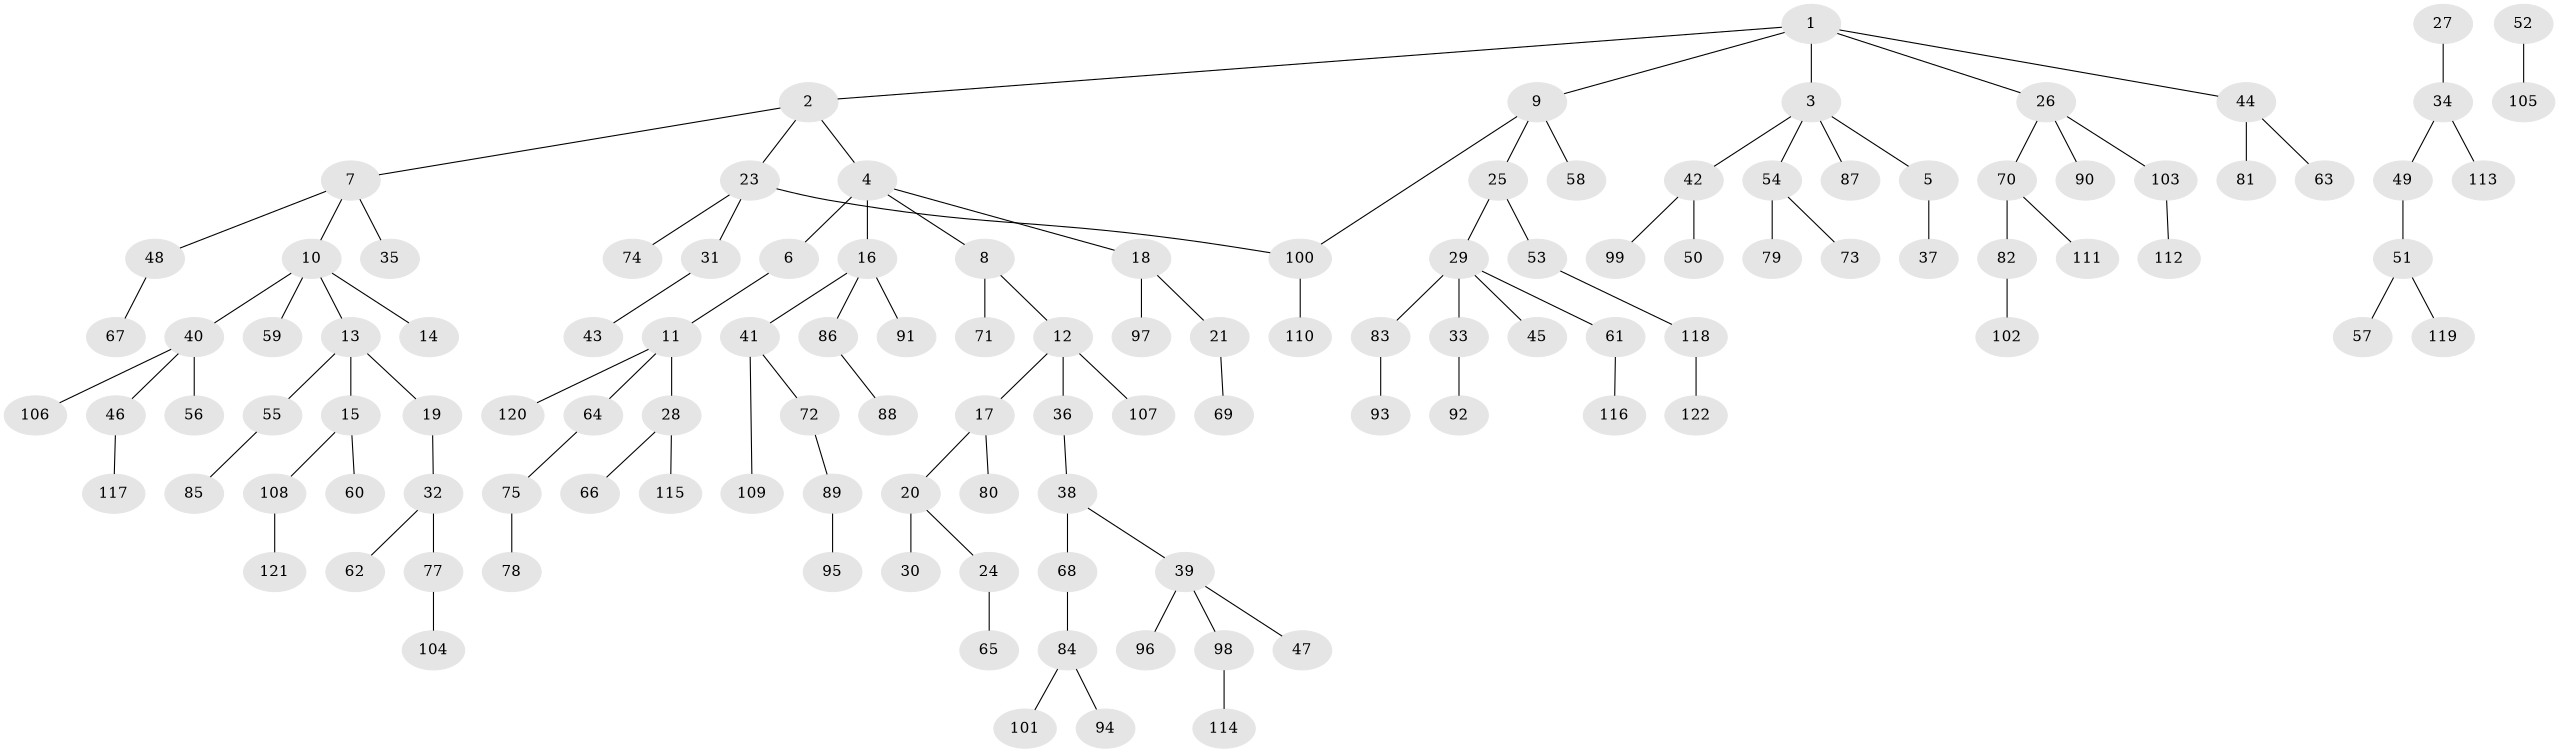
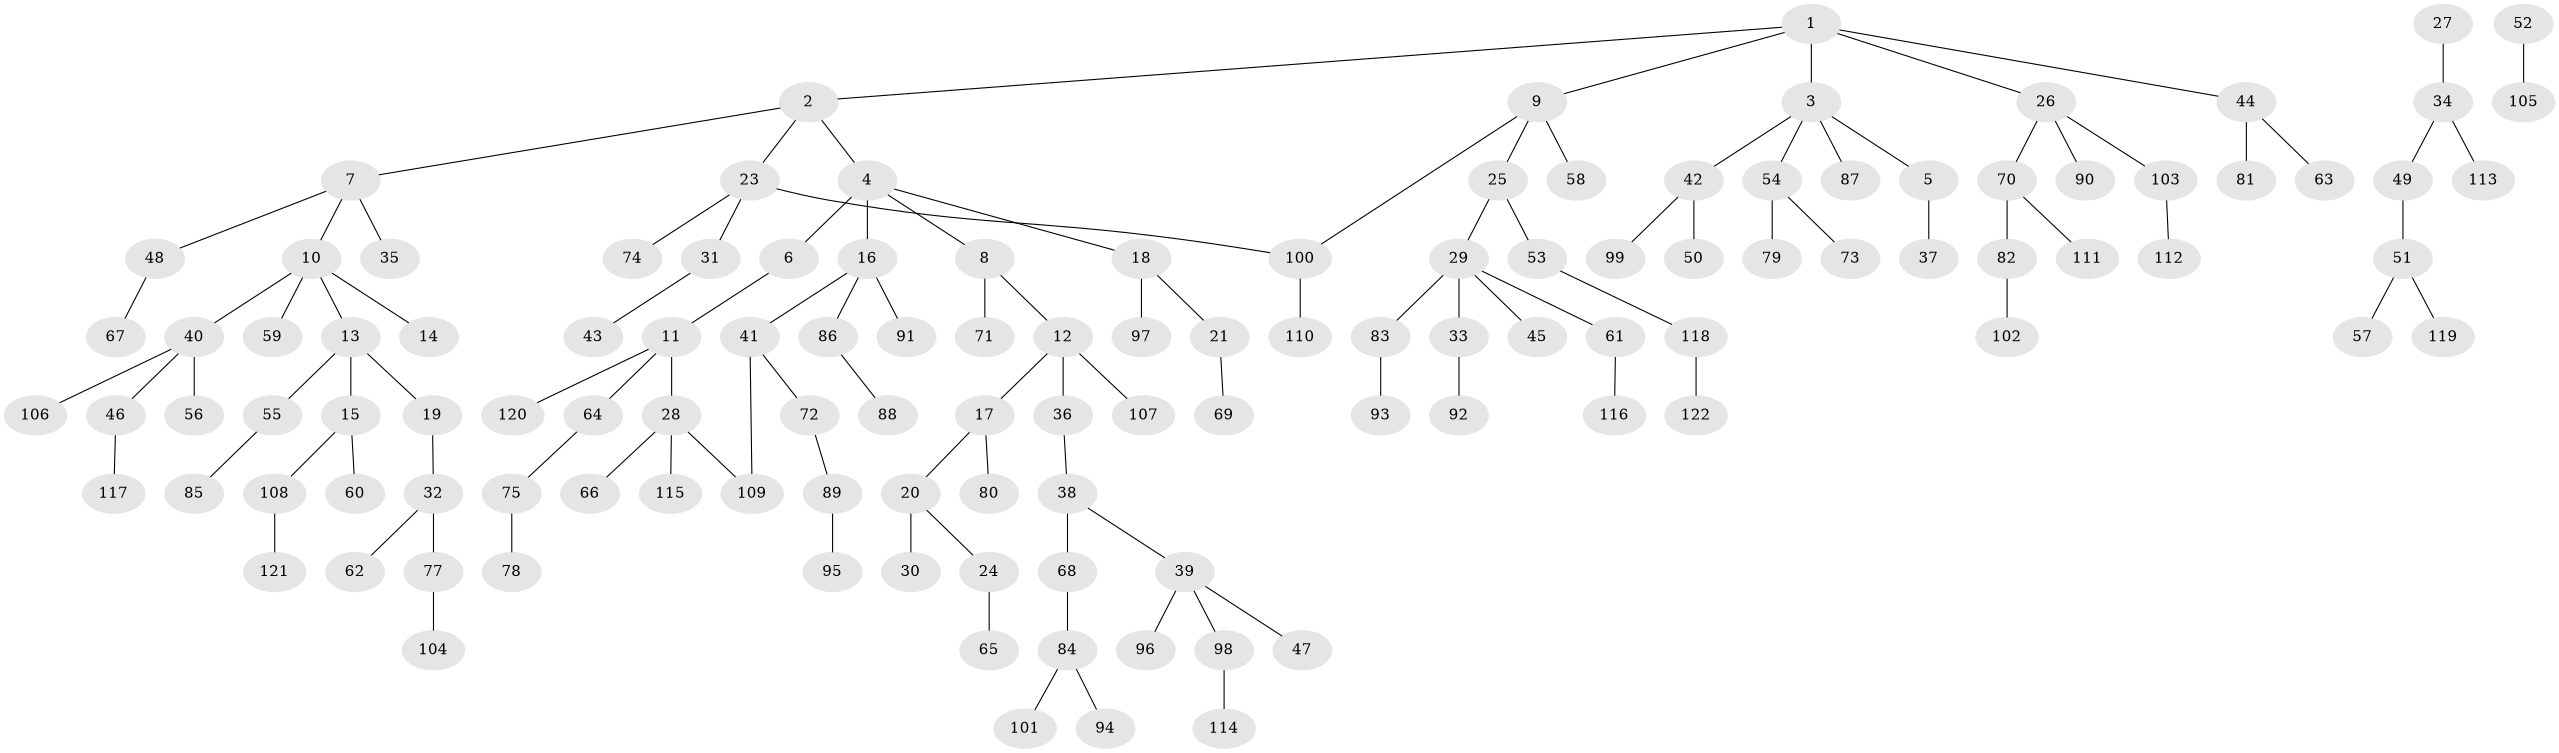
none -> (712, 454)
